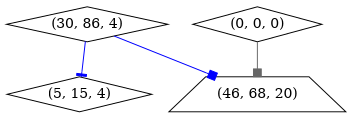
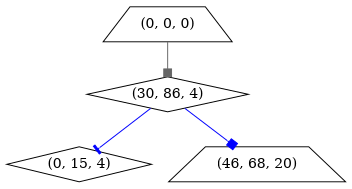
(257, 24) -> (168, 24)
(257, 55) -> (168, 55)
(79, 94) -> (79, 164)
